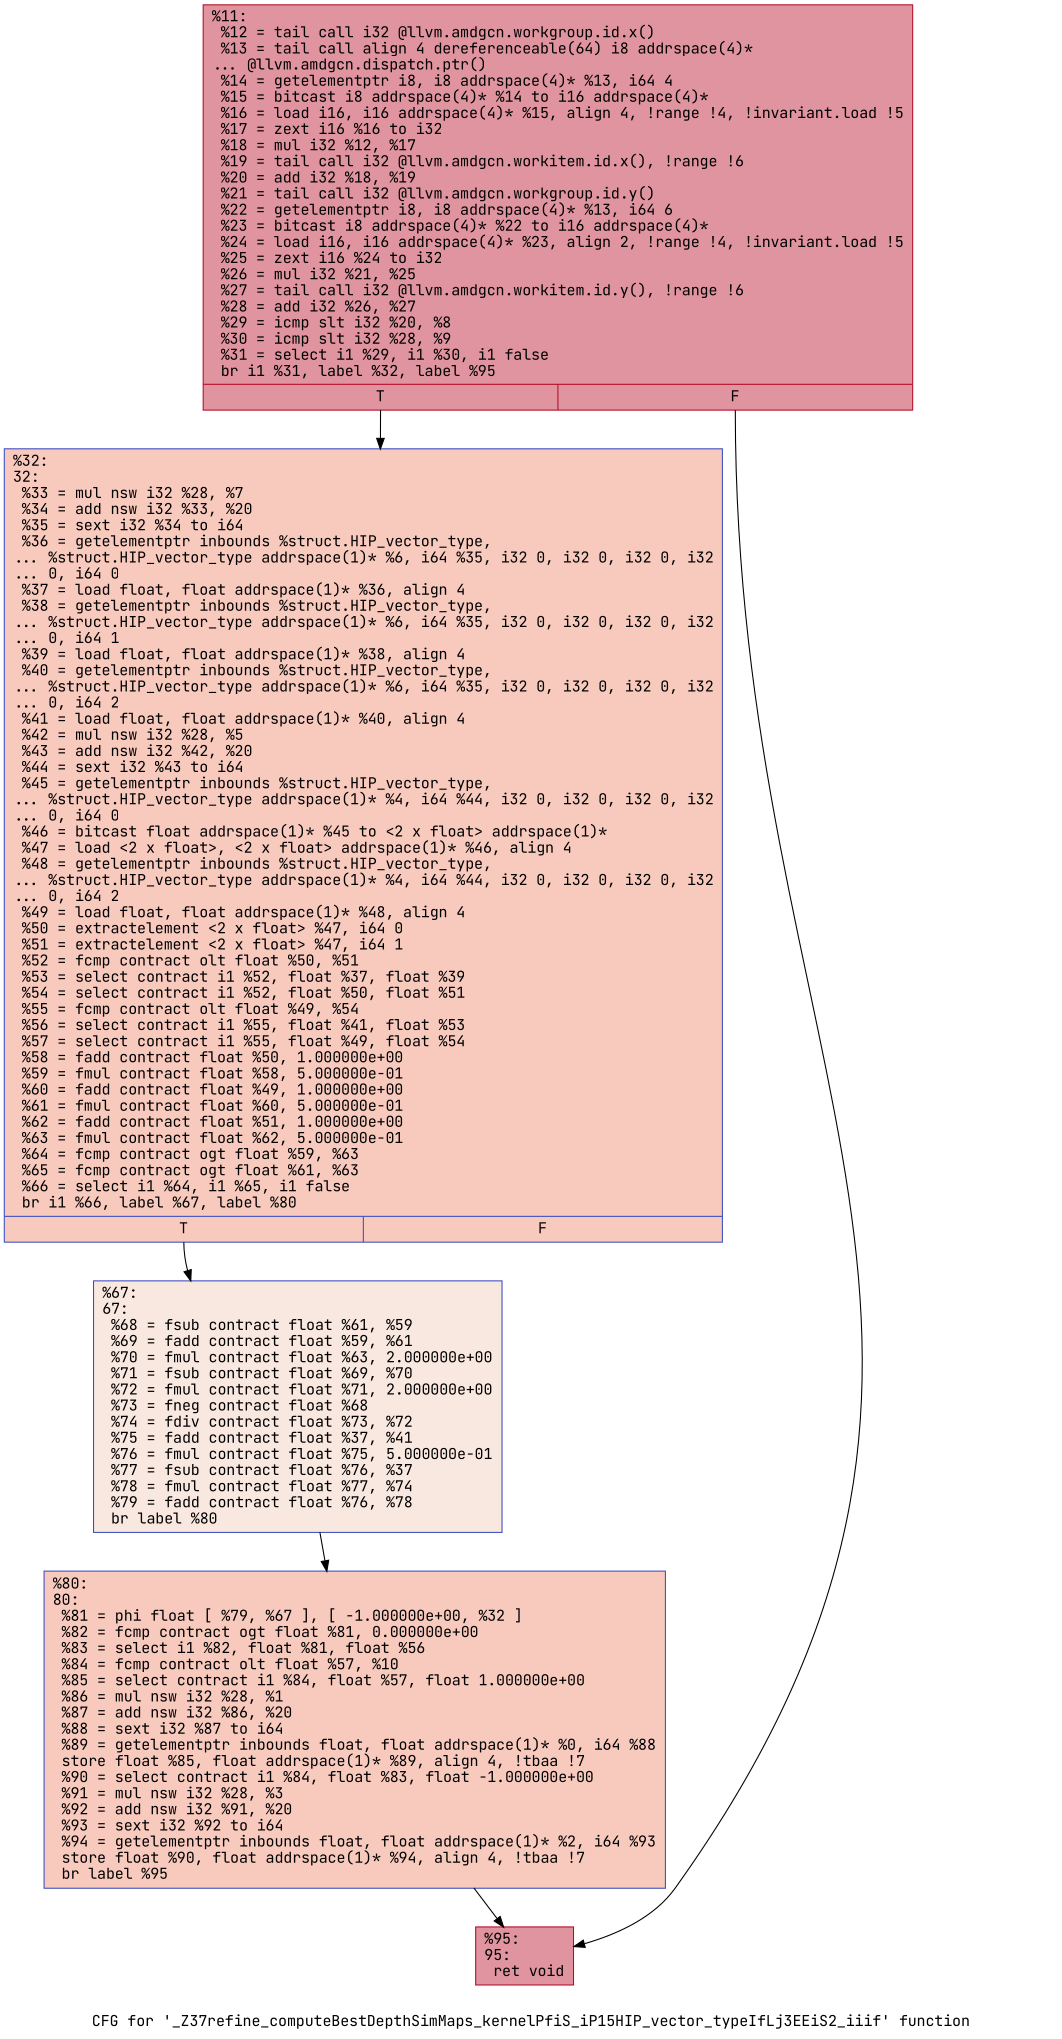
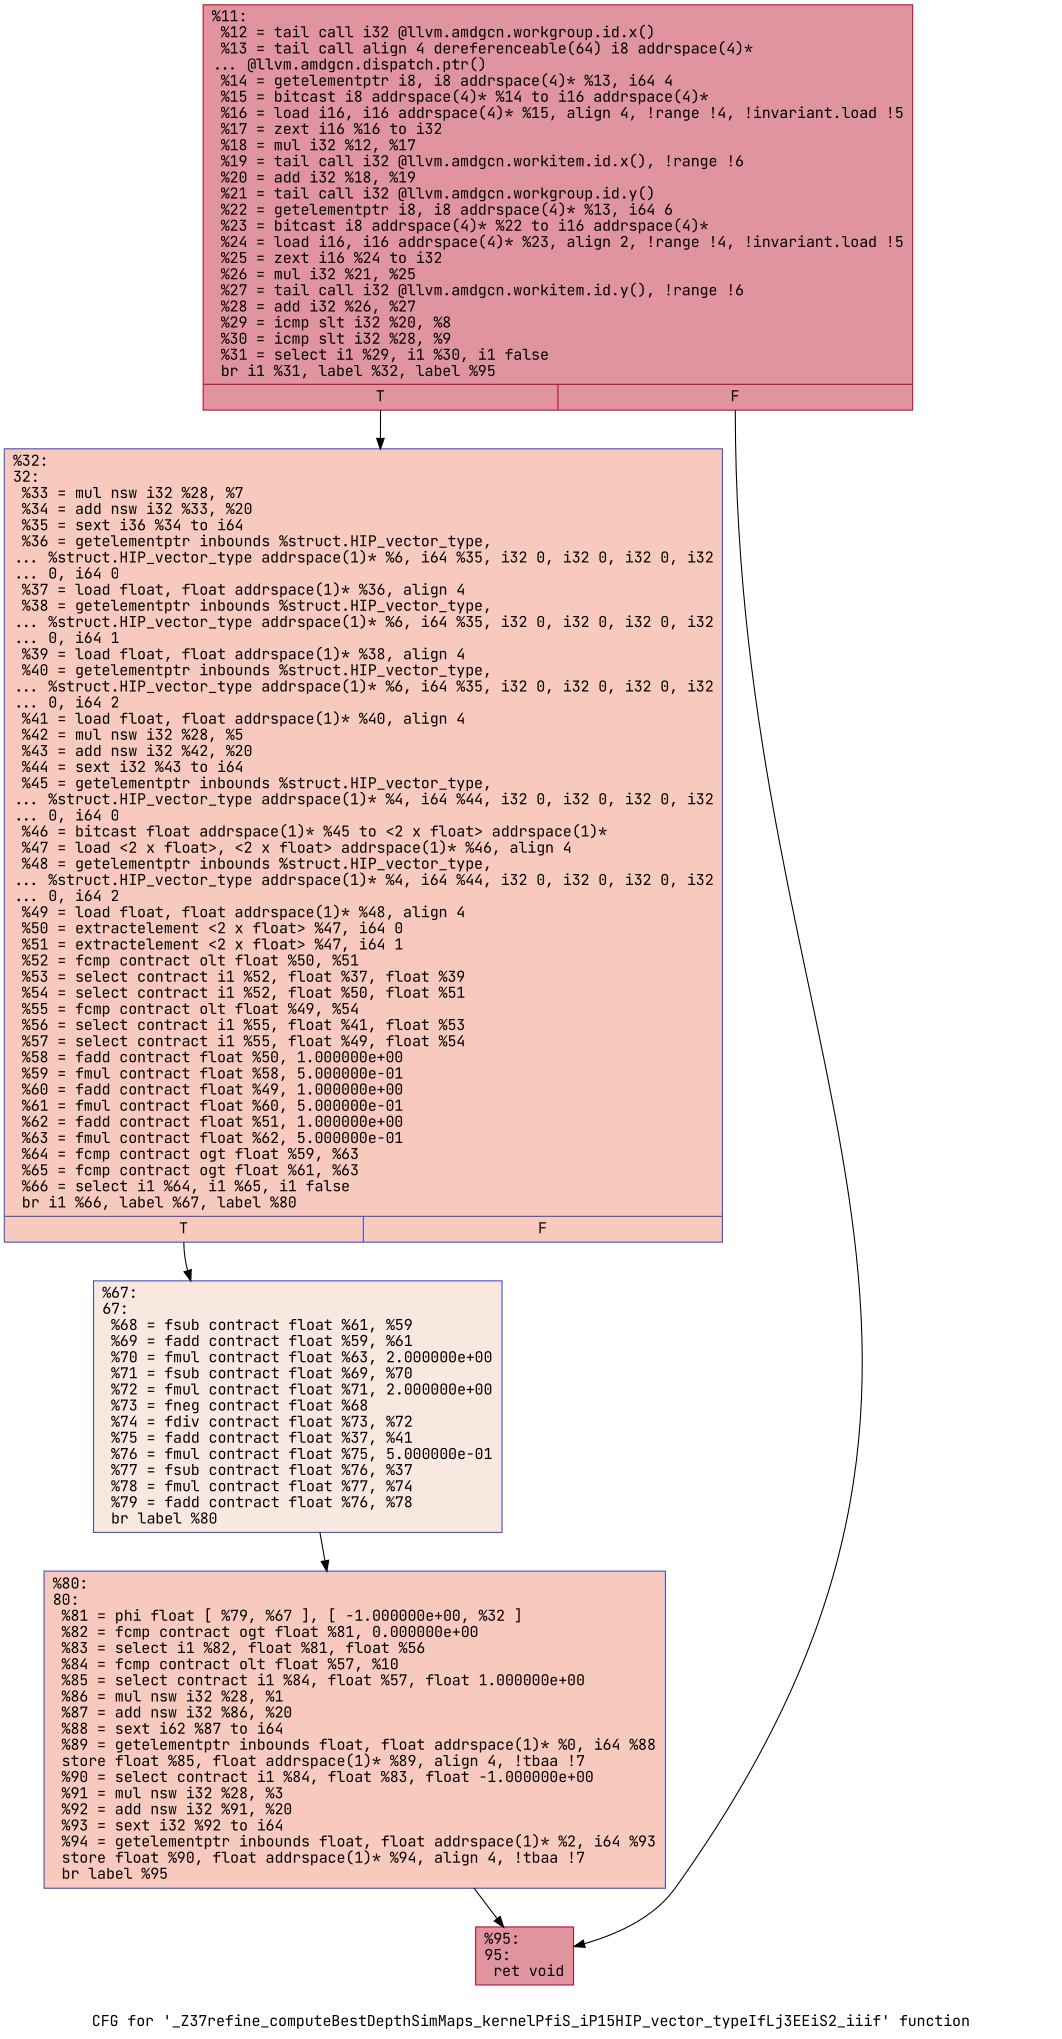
(128, 526) -> (128, 526)
(168, 1729) -> (168, 1729)
